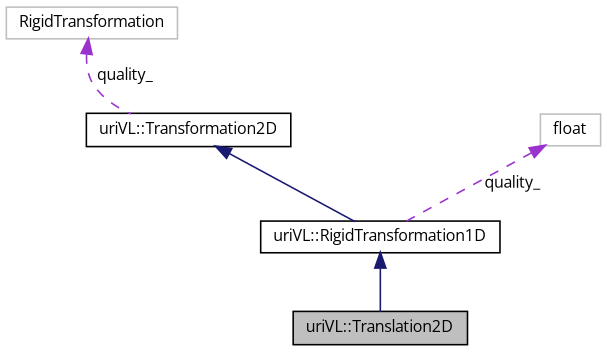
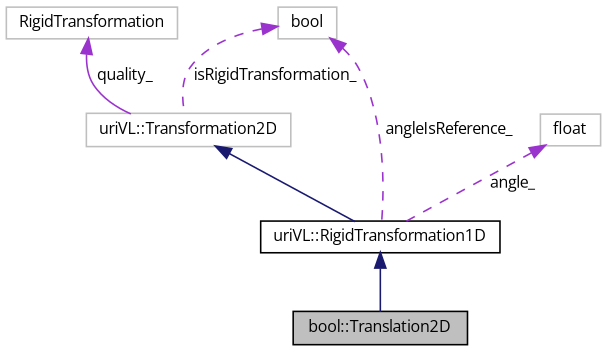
none -> (307, 23)
(98, 91) -> (98, 91)
(189, 130) -> (189, 130)
(511, 184) -> (511, 184)
(380, 328) -> (380, 328)
